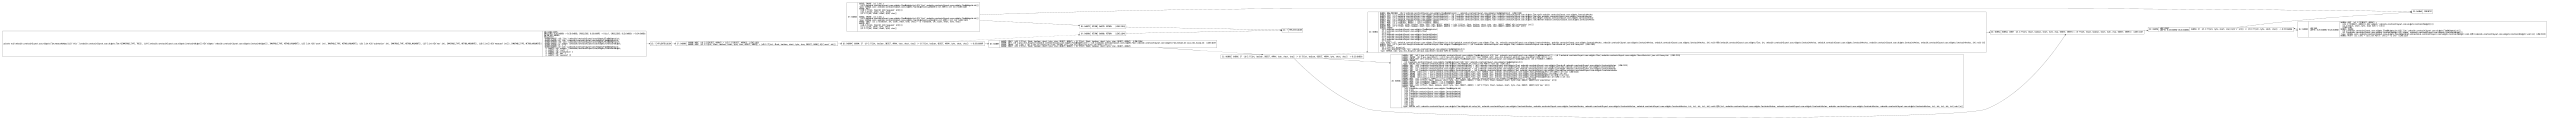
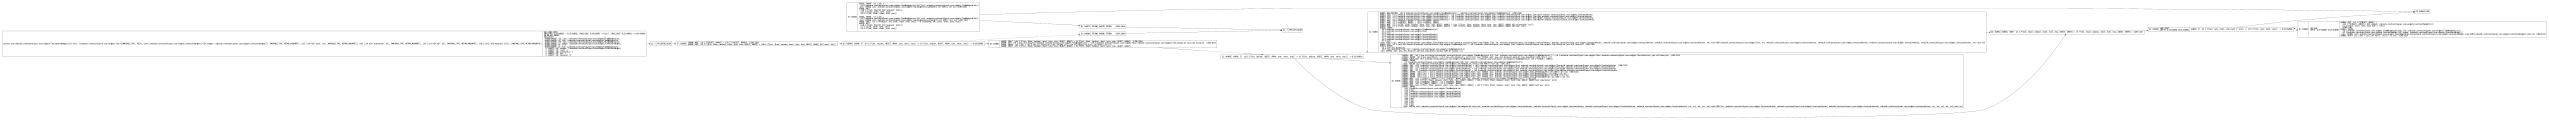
(2428, 12) -> (2428, 12)
